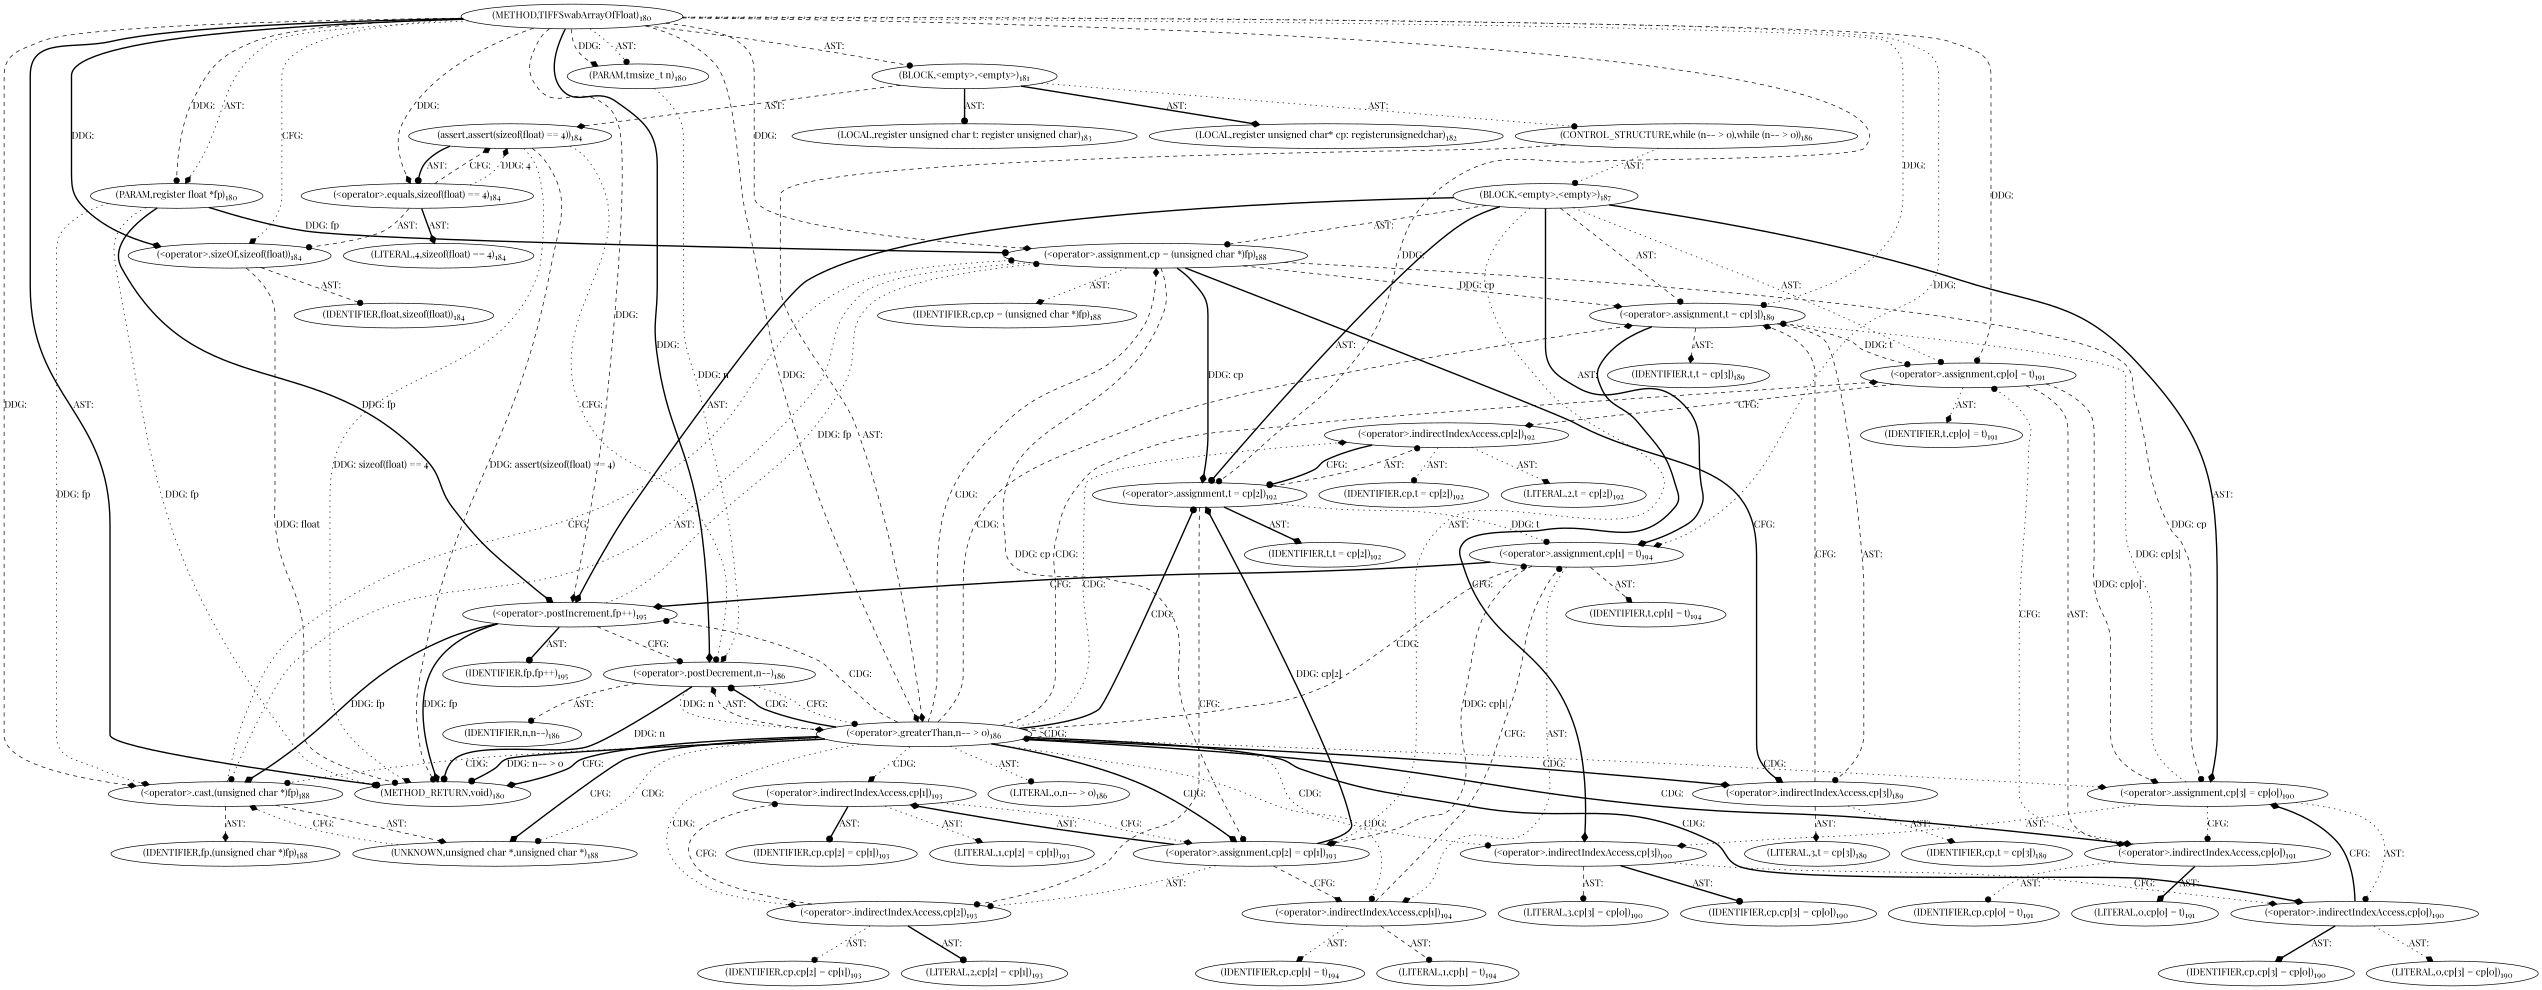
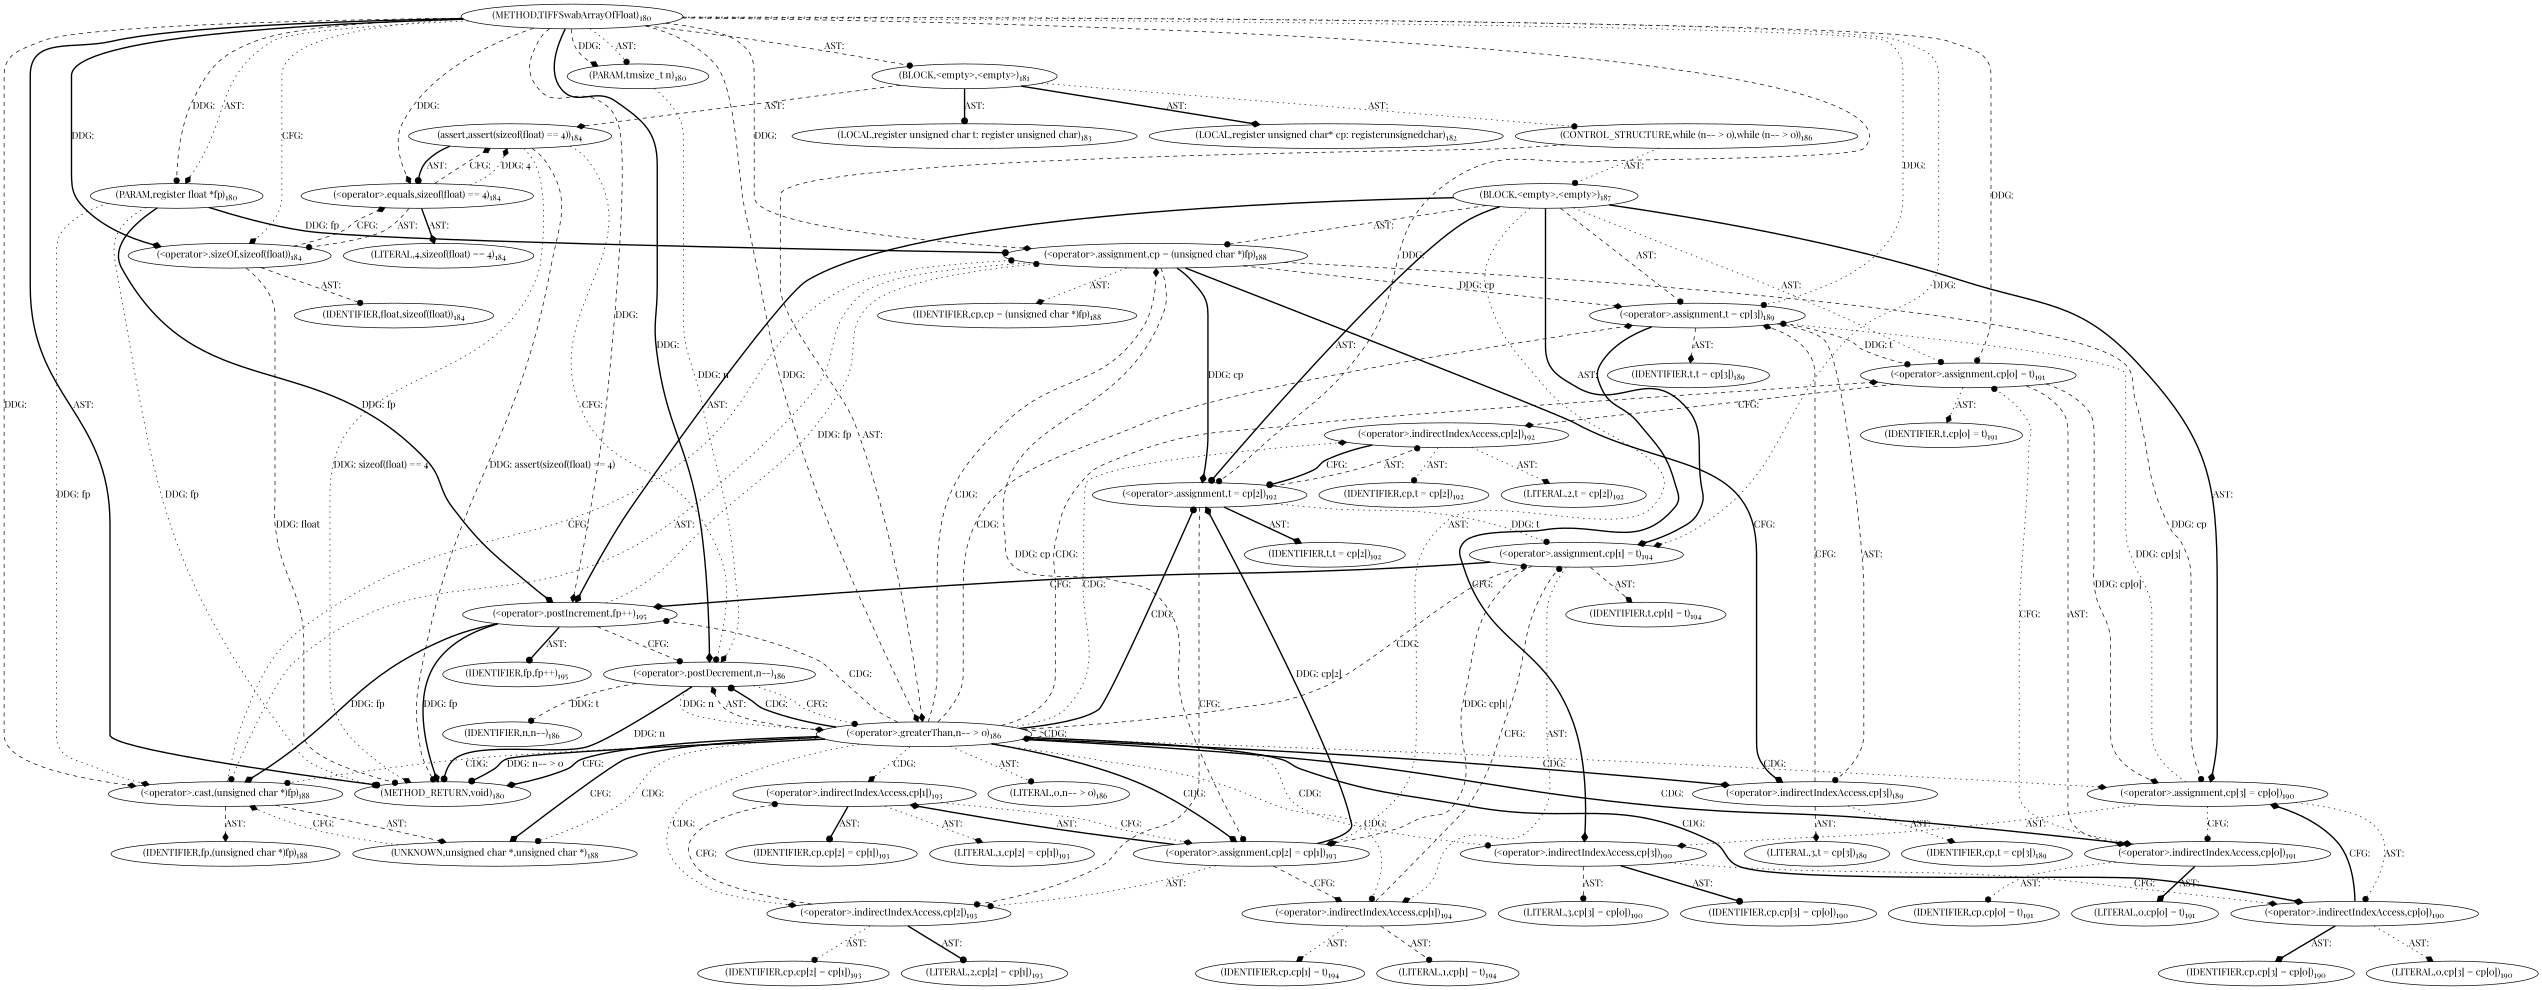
none -> (346, 229)
(585, 704) -> (585, 704)
